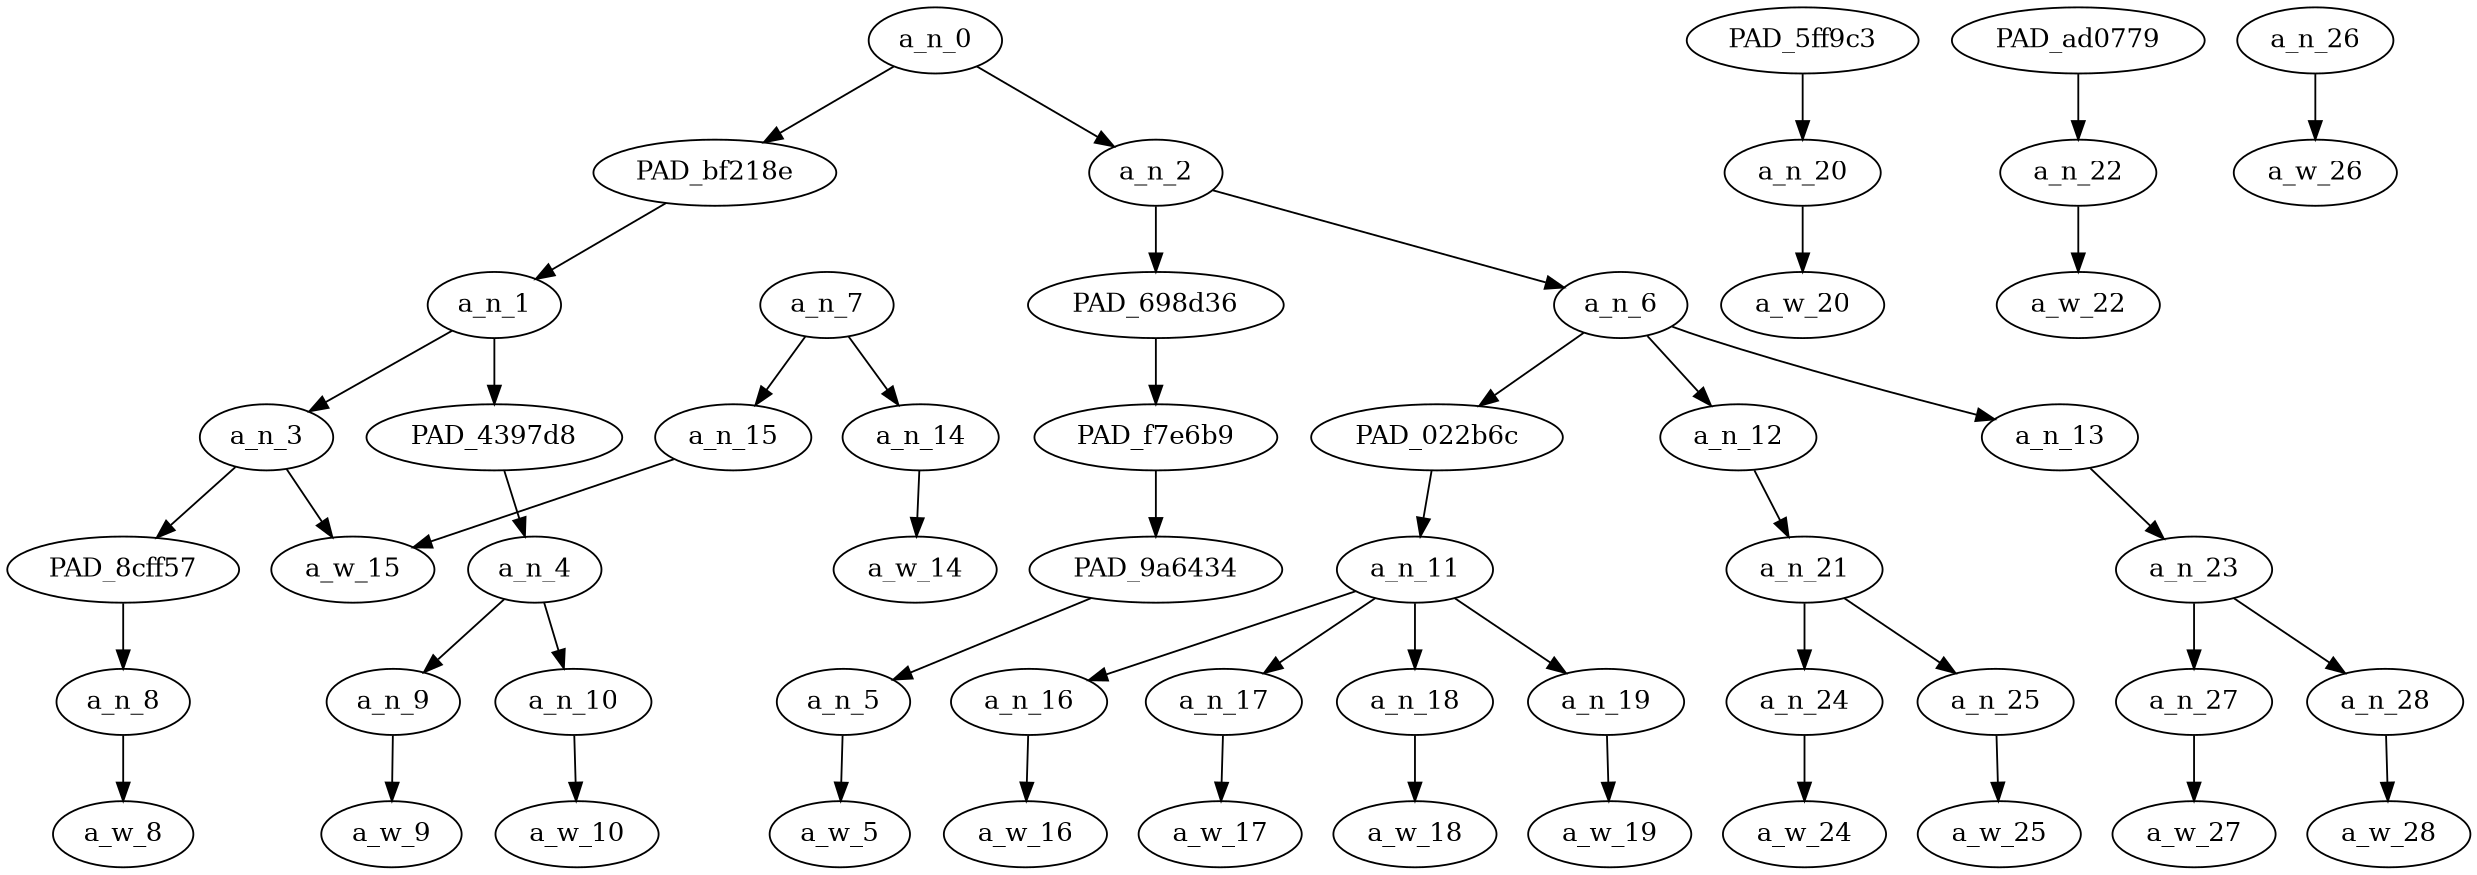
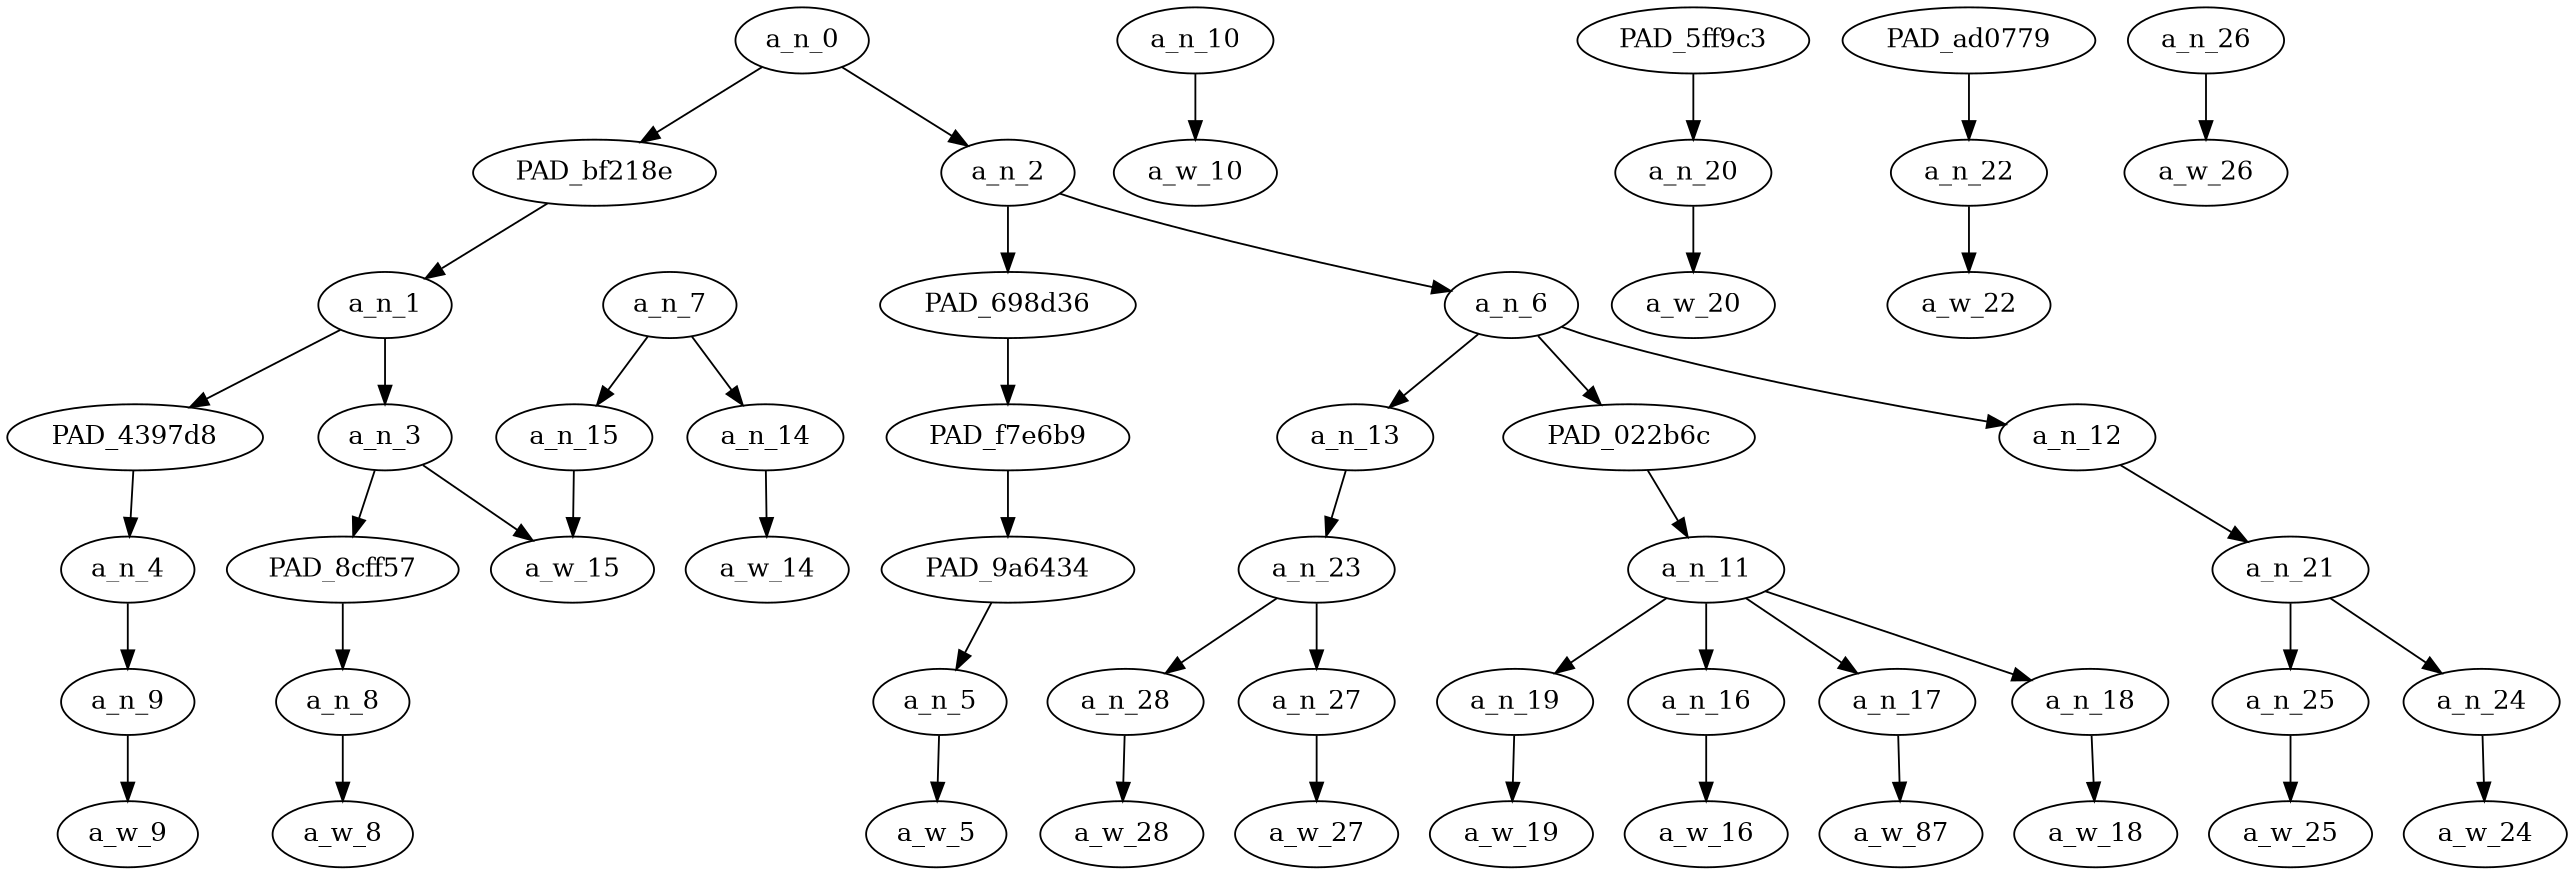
(551, 626) -> none
(1220, 834) -> (1901, 834)
